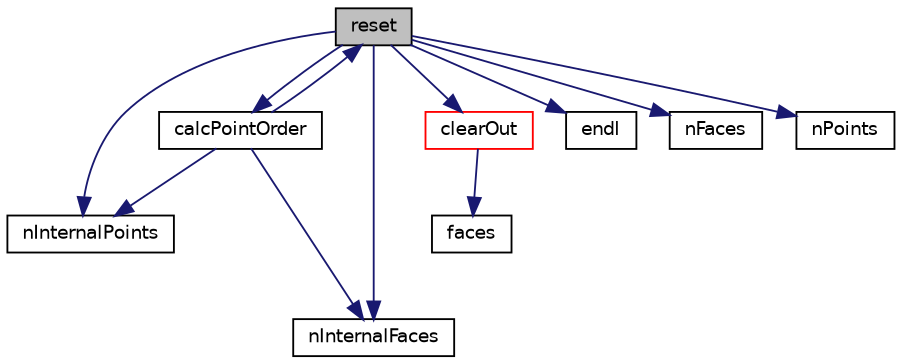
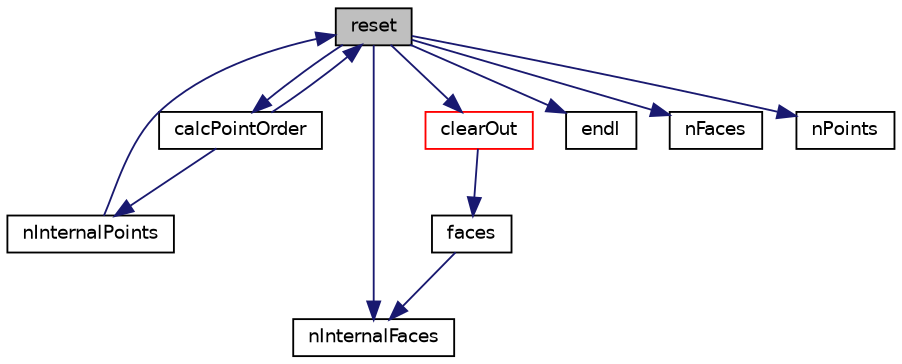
(180, 75) -> (181, 94)
(302, 226) -> (429, 279)
